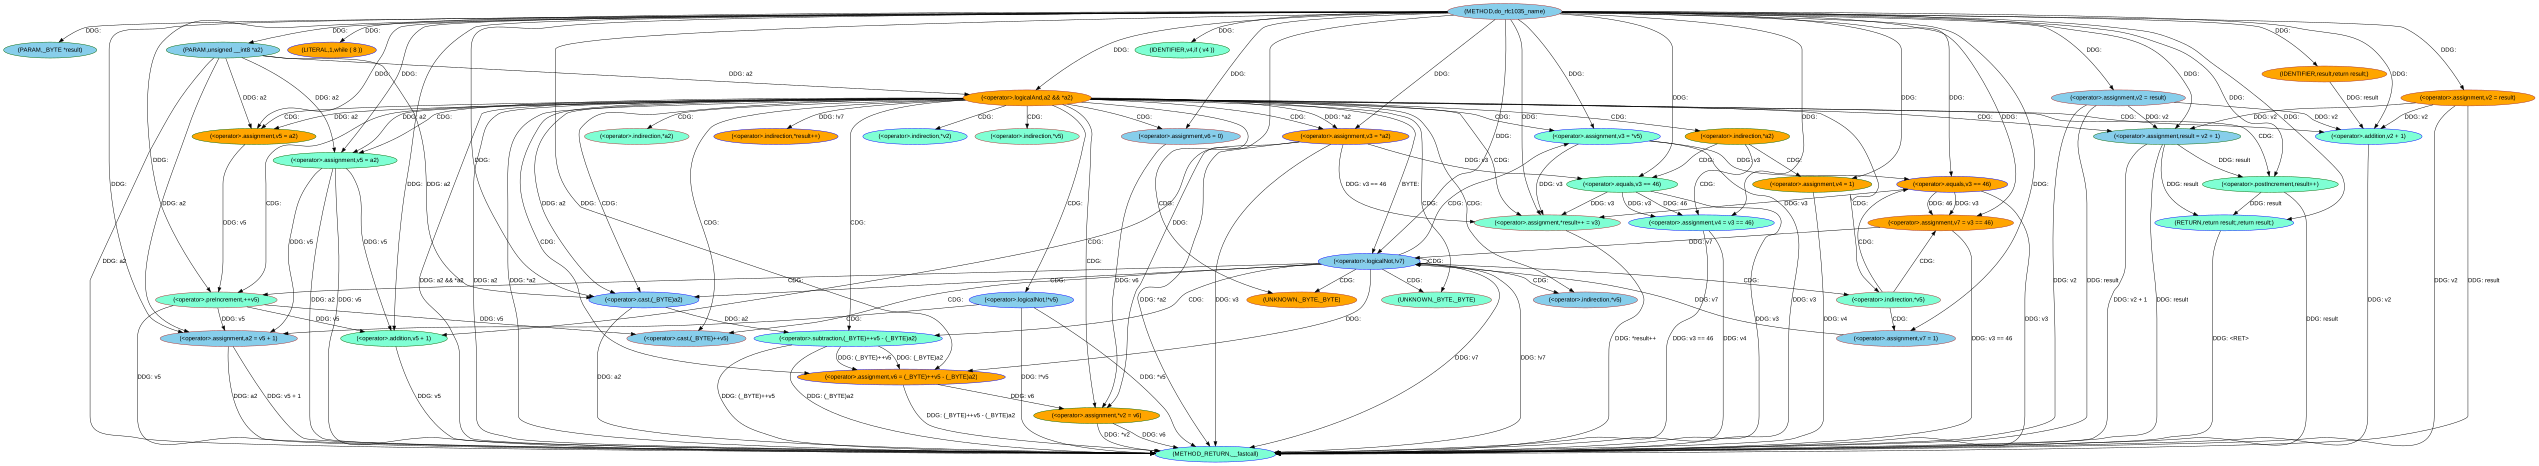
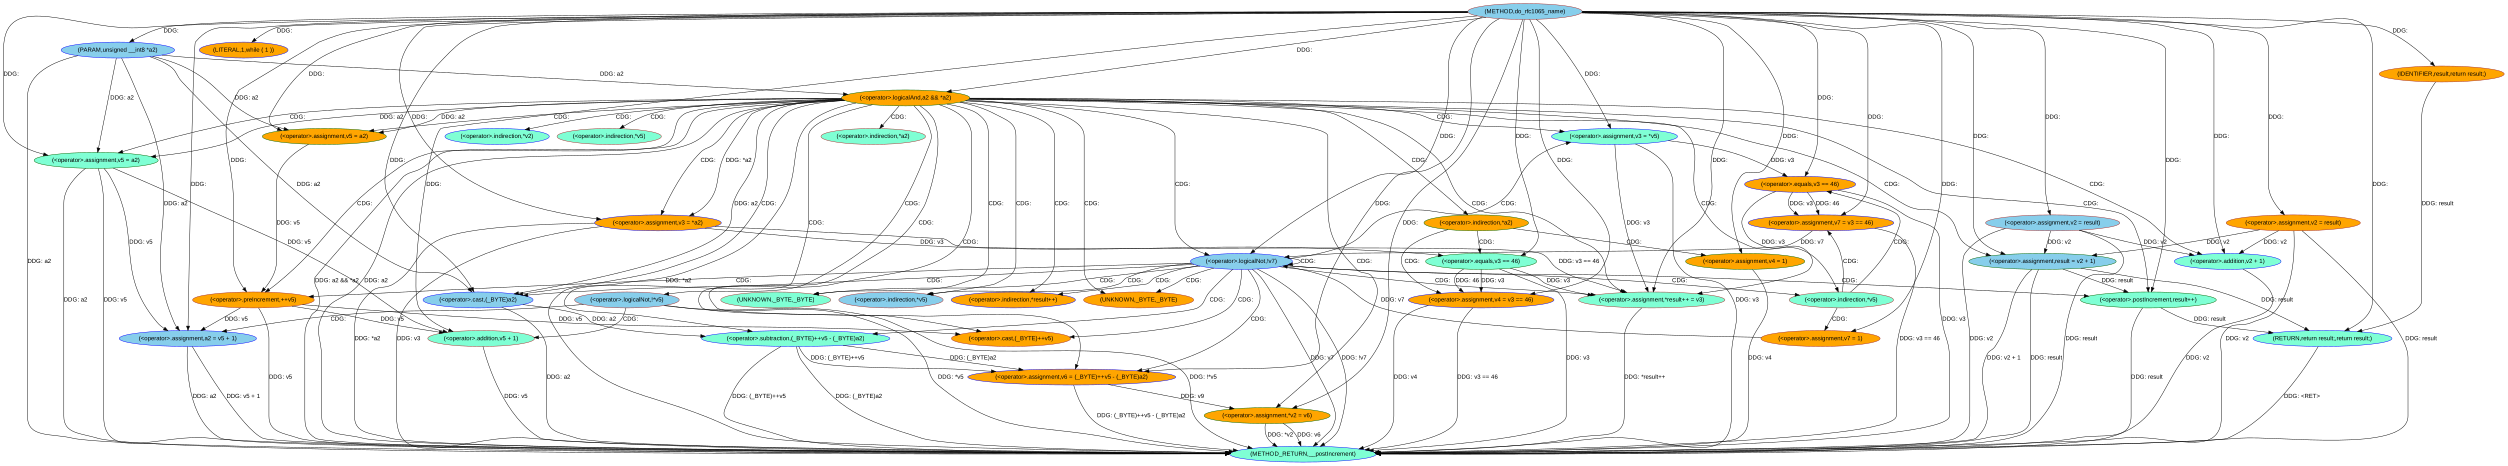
(1505, 12) -> (1525, 12)
(50, 50) -> none
(223, 50) -> (118, 50)
(332, 50) -> (244, 50)
(1182, 50) -> none
(1027, 98) -> (906, 98)
(2345, 103) -> (2422, 224)
(832, 117) -> (1063, 204)
(1181, 136) -> none
(1411, 184) -> (1184, 184)
(1701, 223) -> (1481, 300)
(1941, 223) -> (1821, 223)
none -> (1685, 277)
(870, 281) -> (588, 333)
none -> (1435, 284)
none -> (1132, 286)
(216, 300) -> (253, 300)
(1021, 300) -> (627, 300)
(1354, 319) -> (1259, 319)
(229, 338) -> (188, 338)
(394, 338) -> (481, 338)
(686, 338) -> (1011, 338)
(1896, 338) -> (1821, 338)
(1022, 396) -> (1192, 396)
(1215, 454) -> (1303, 454)
